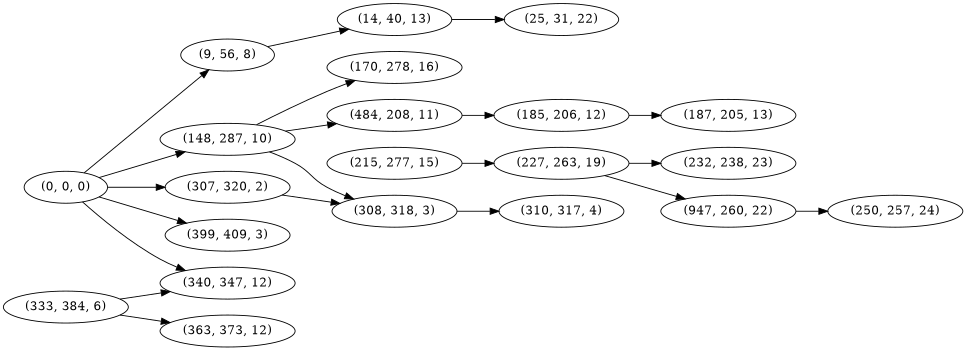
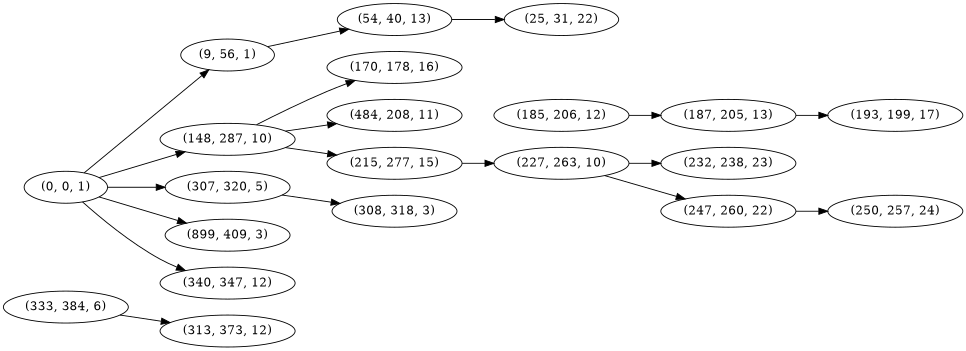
(395, 20) -> (395, 20)
(228, 55) -> (228, 55)
(395, 67) -> (395, 67)
(474, 115) -> none
none -> (895, 115)
(561, 163) -> (561, 163)
(308, 173) -> (307, 151)
(66, 187) -> (66, 187)
(228, 187) -> (228, 187)
(561, 211) -> none
(728, 211) -> (728, 211)
(228, 235) -> (228, 235)
(141, 296) -> none
(228, 331) -> (228, 331)
